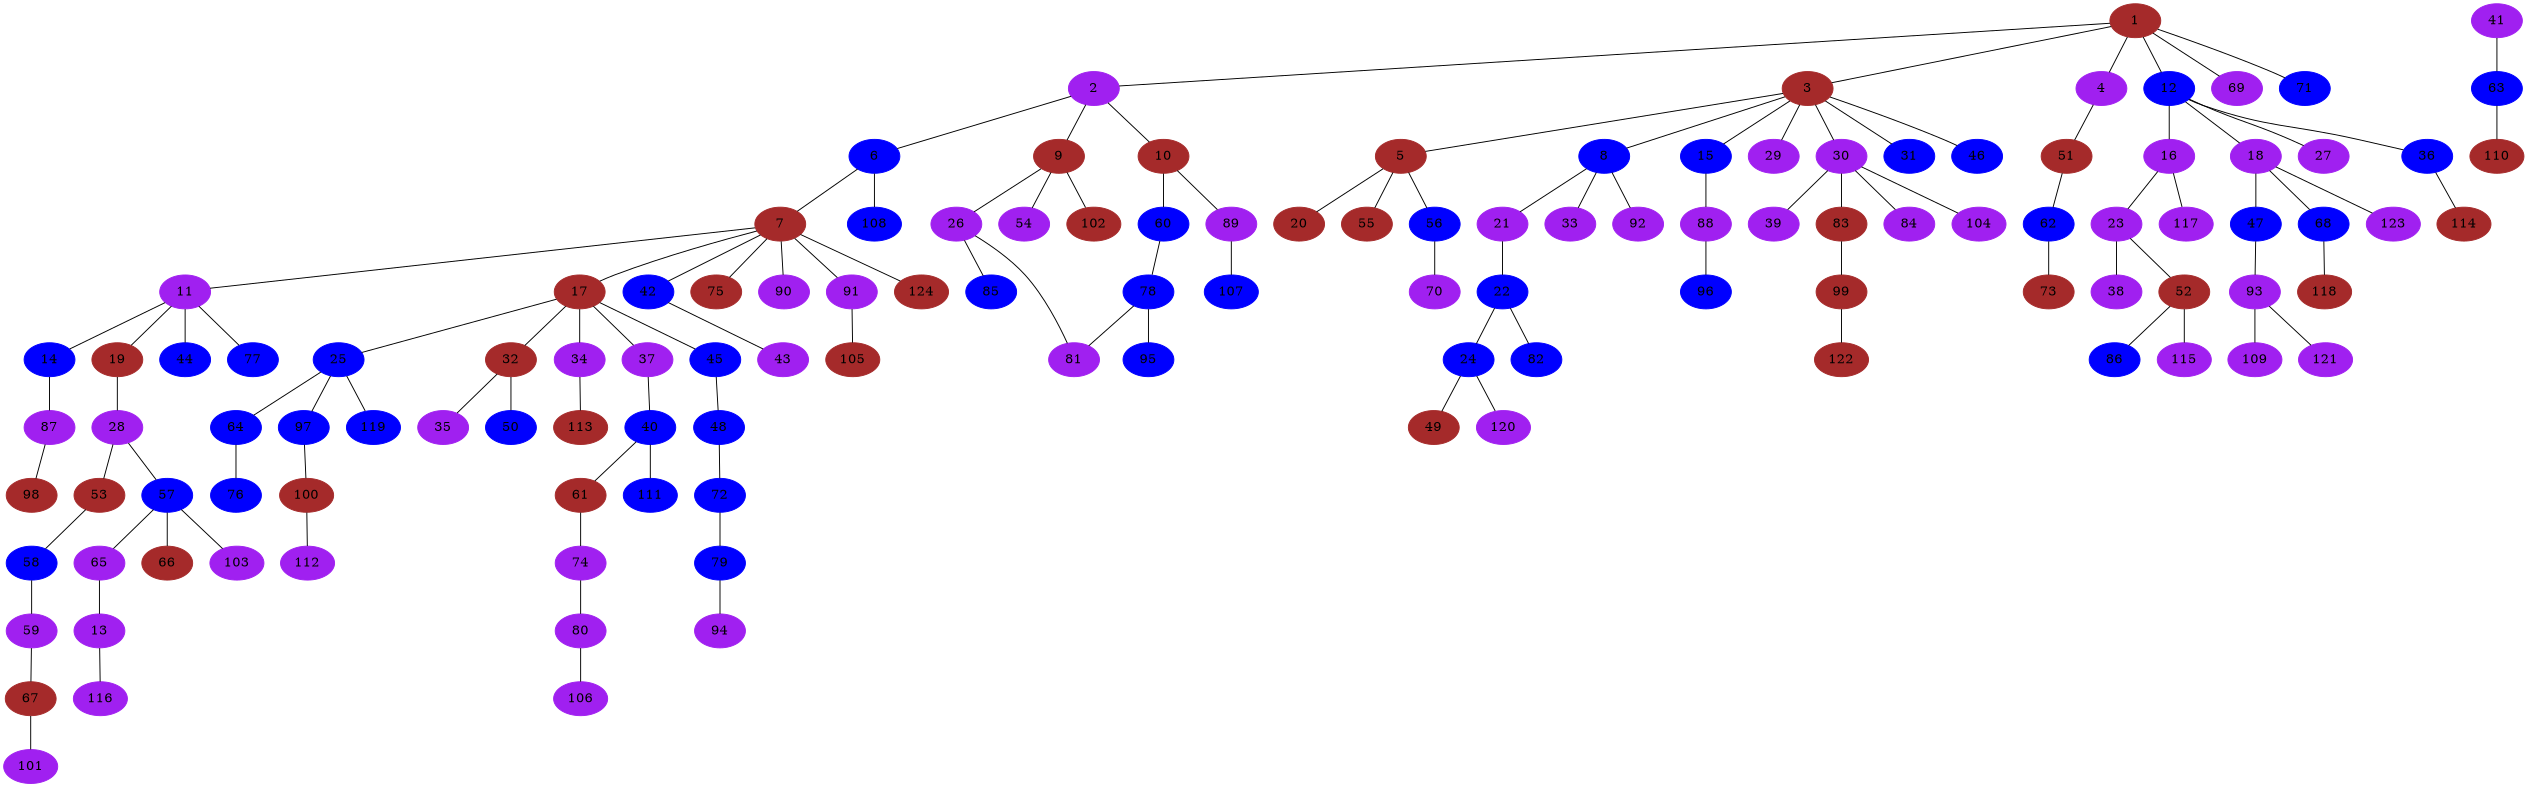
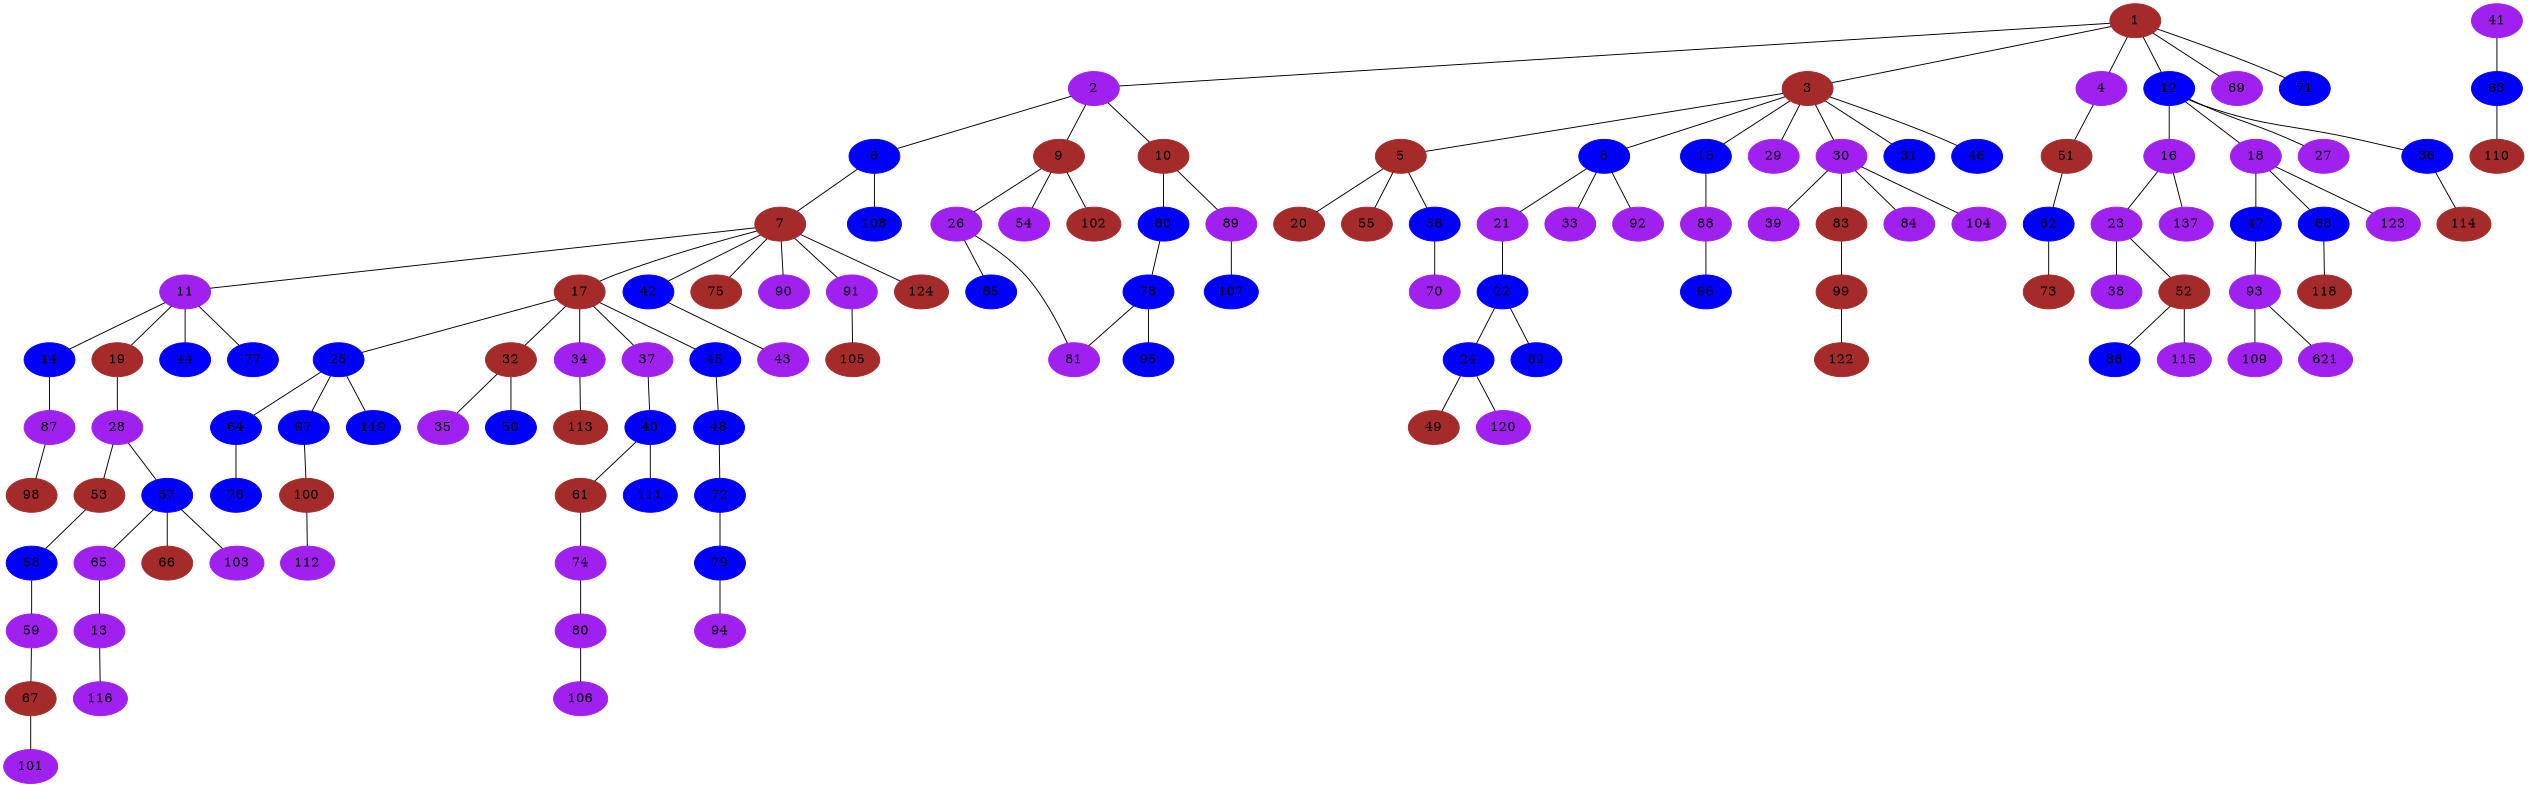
(2186, 224) -> (2186, 224)
(2326, 360) -> (2326, 360)
